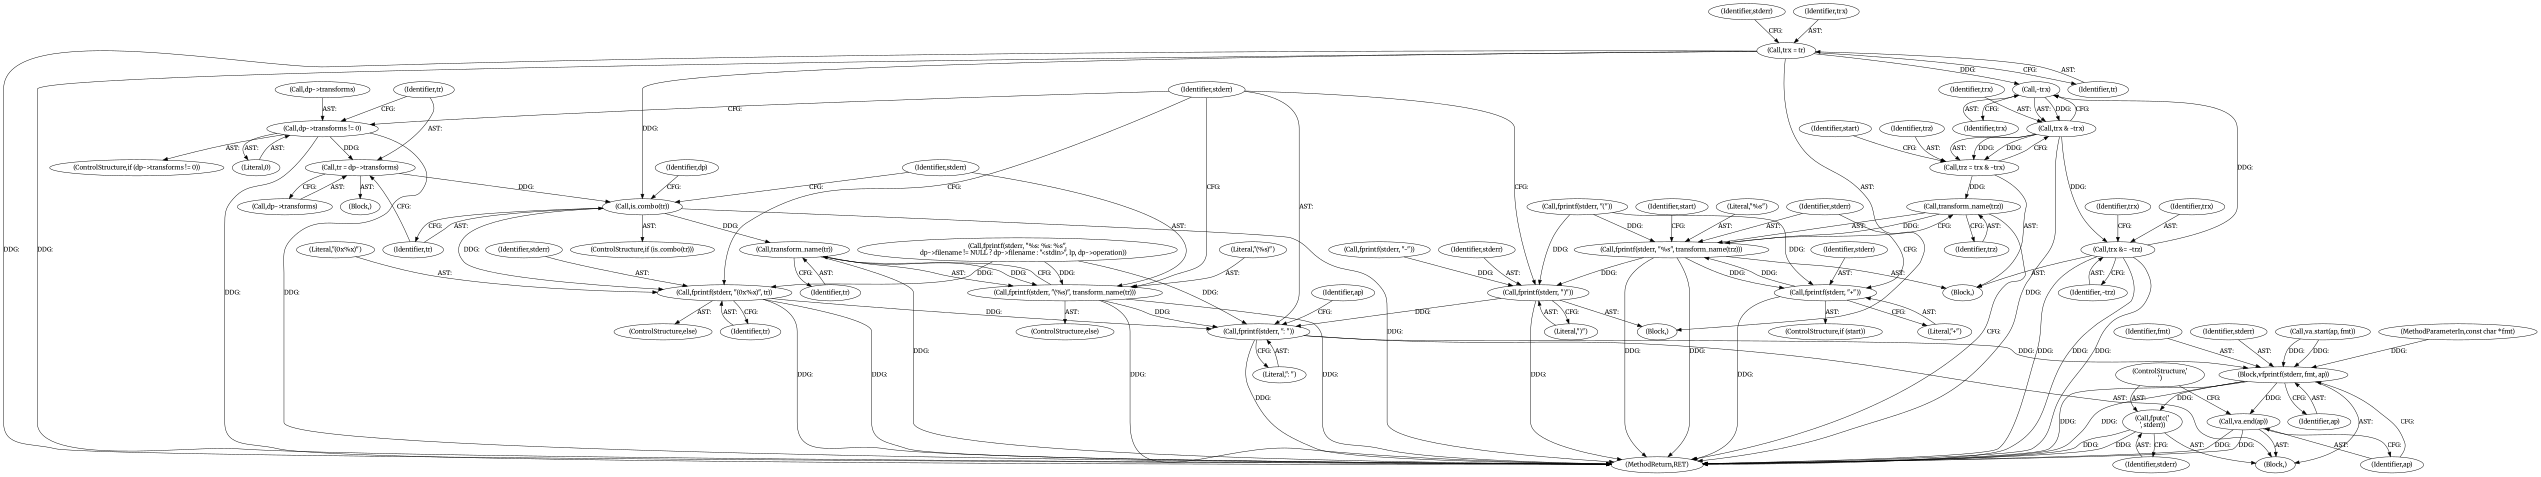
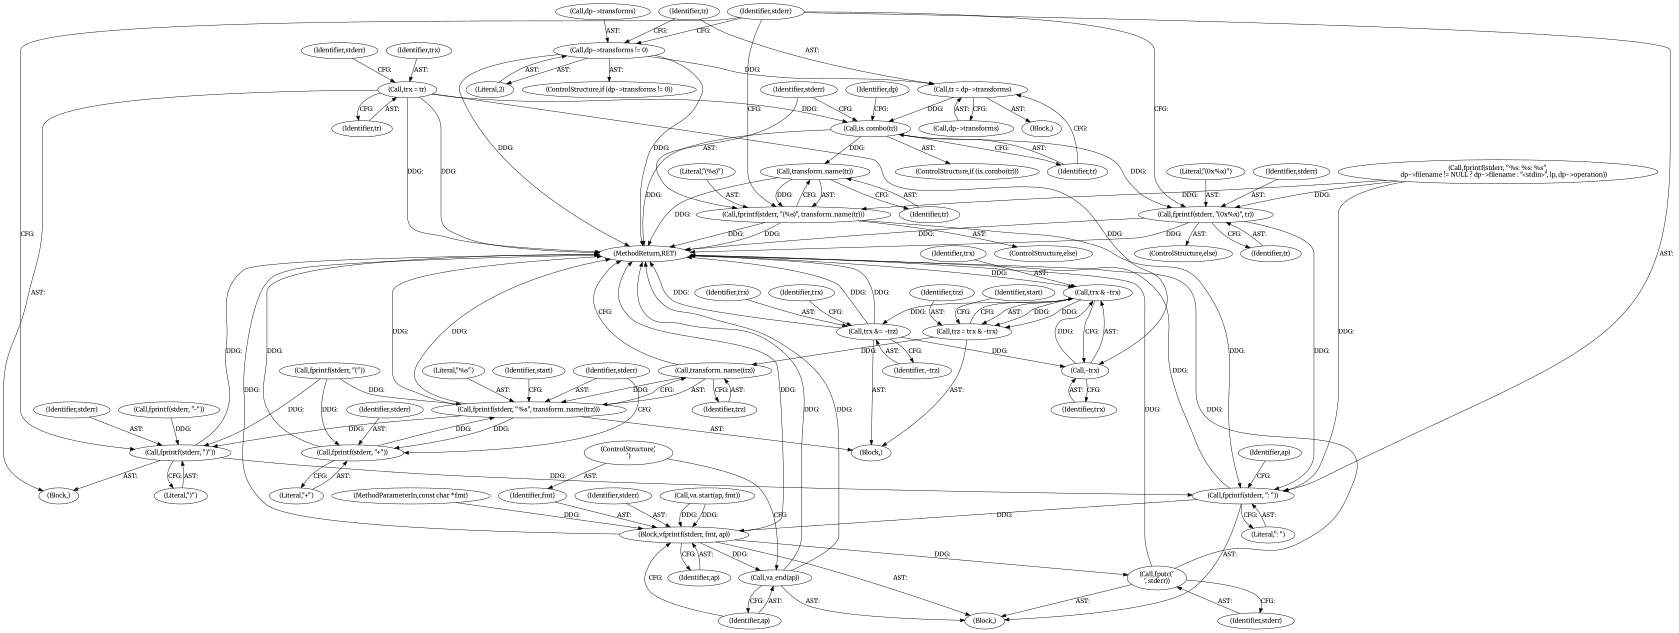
(256, 168) -> (490, 90)
(1825, 332) -> none
(1974, 373) -> (880, 266)
(2131, 396) -> (579, 475)
